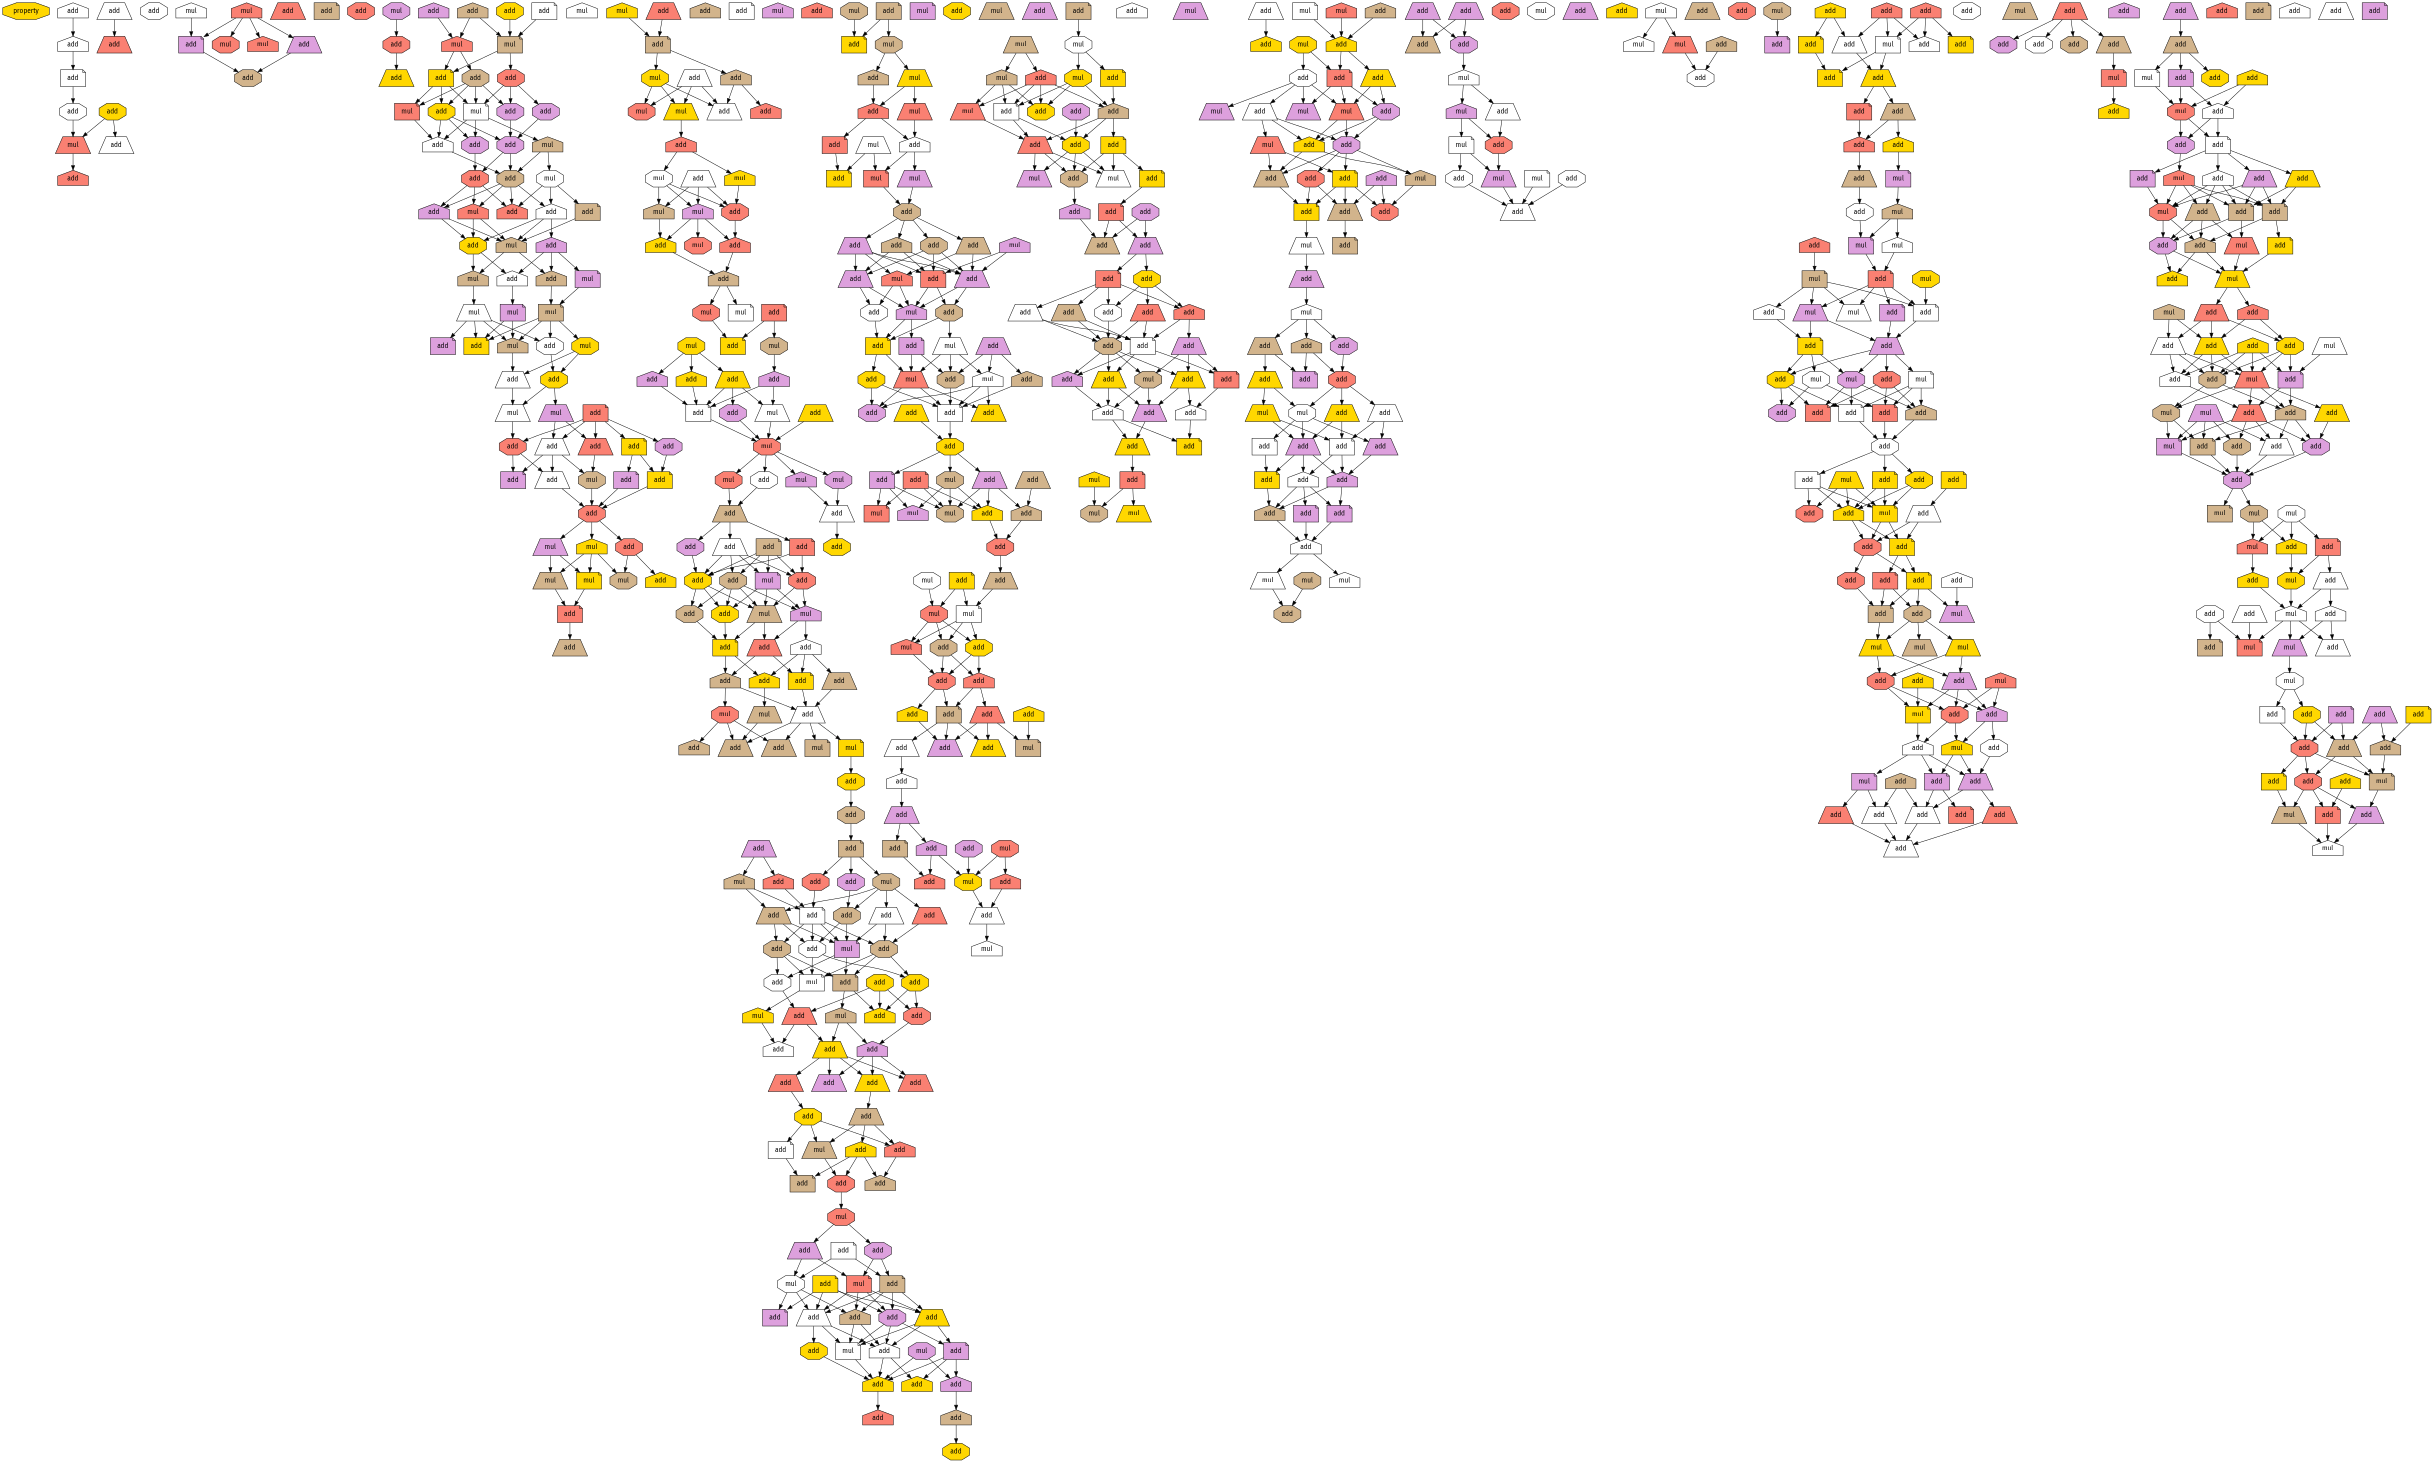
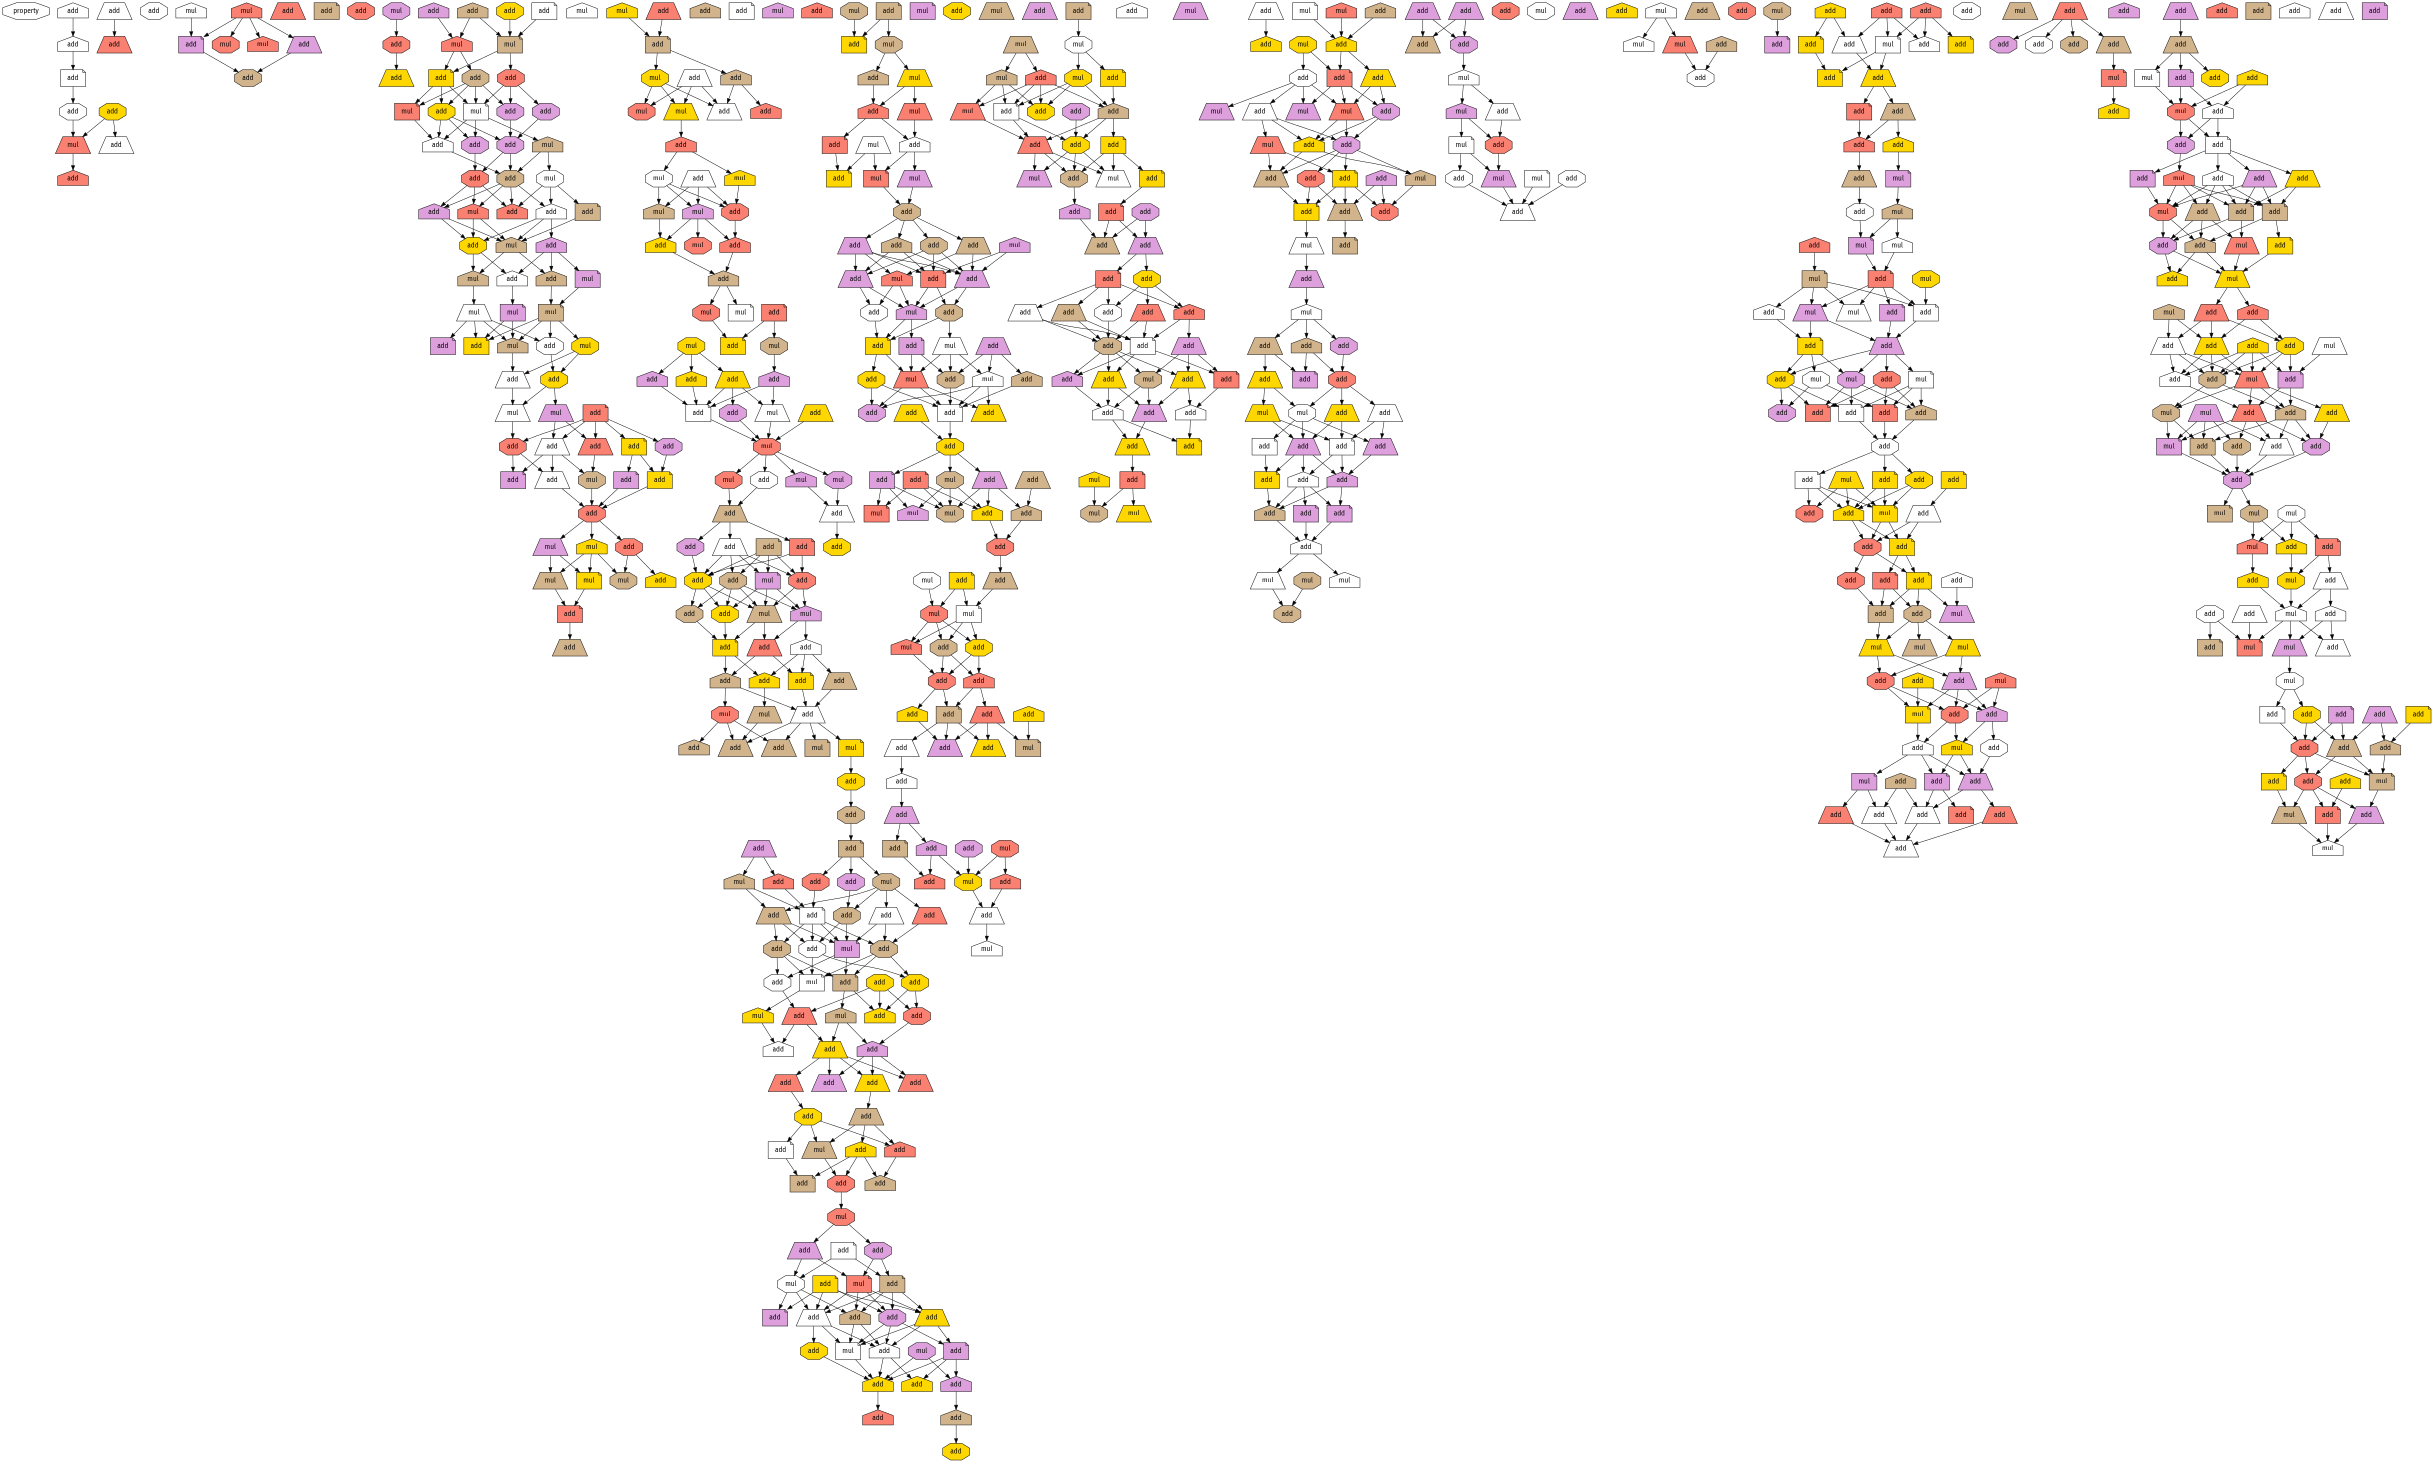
(26, 11) -> (26, 11)
